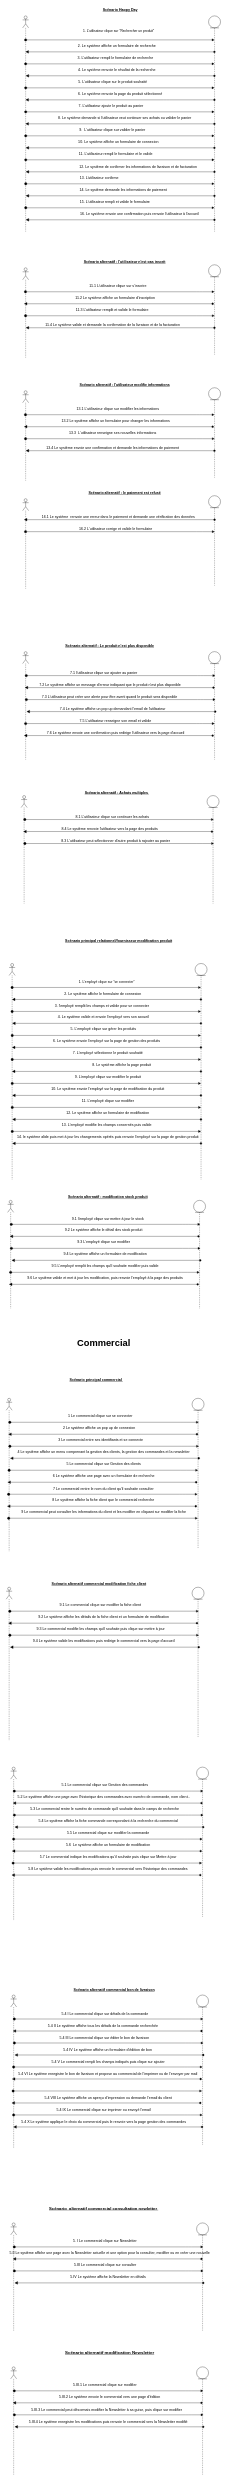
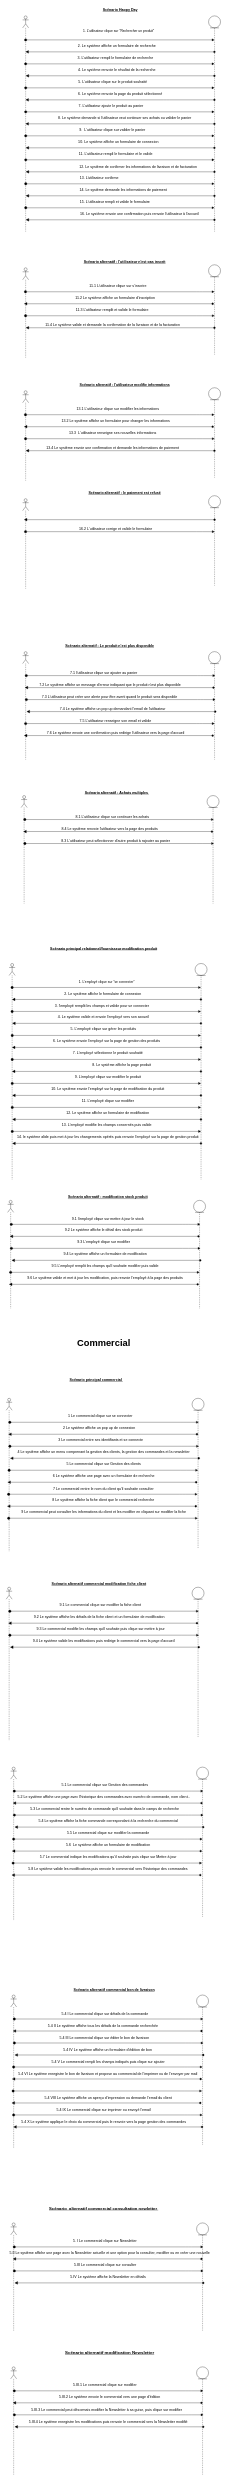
(118, 516) -> none
(119, 941) -> (104, 948)
(104, 1617) -> (99, 1617)
